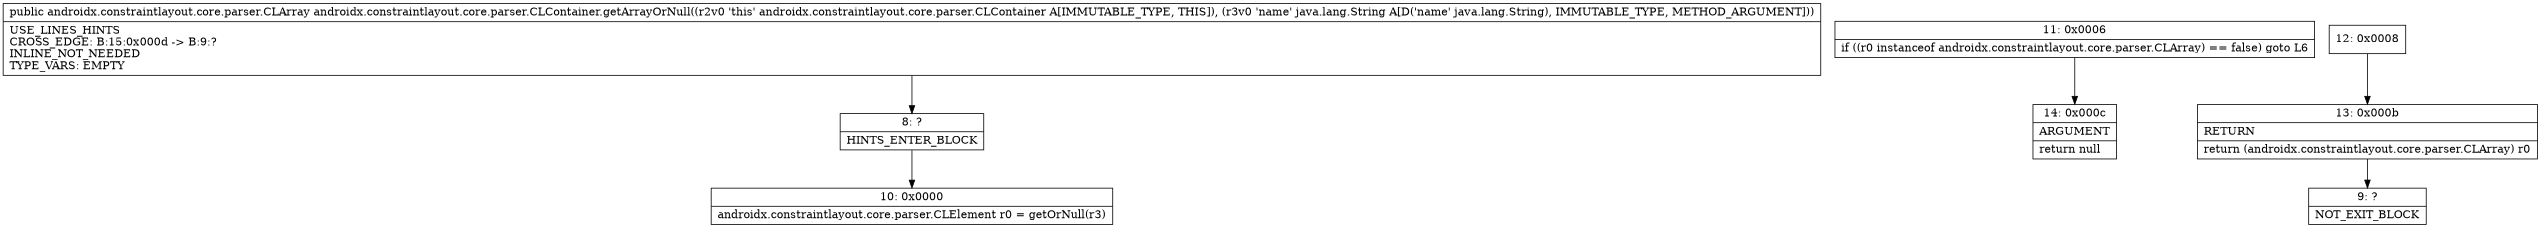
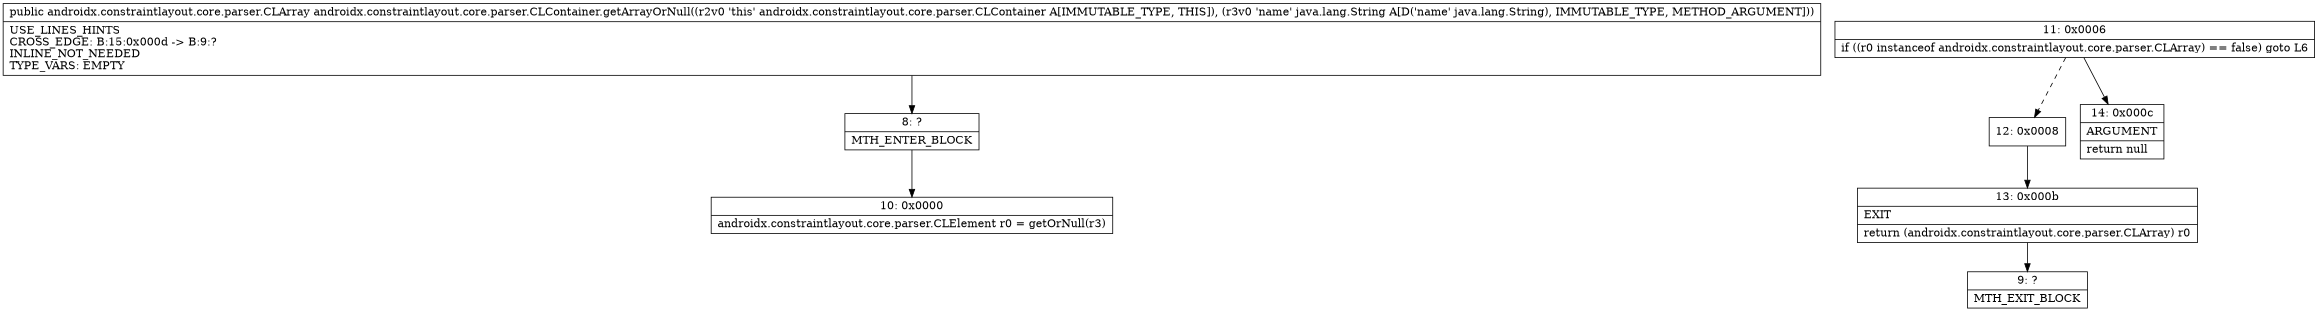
none -> (2052, 84)
(2229, 131) -> (1878, 215)
(912, 140) -> (912, 140)
(2367, 215) -> (2027, 299)
